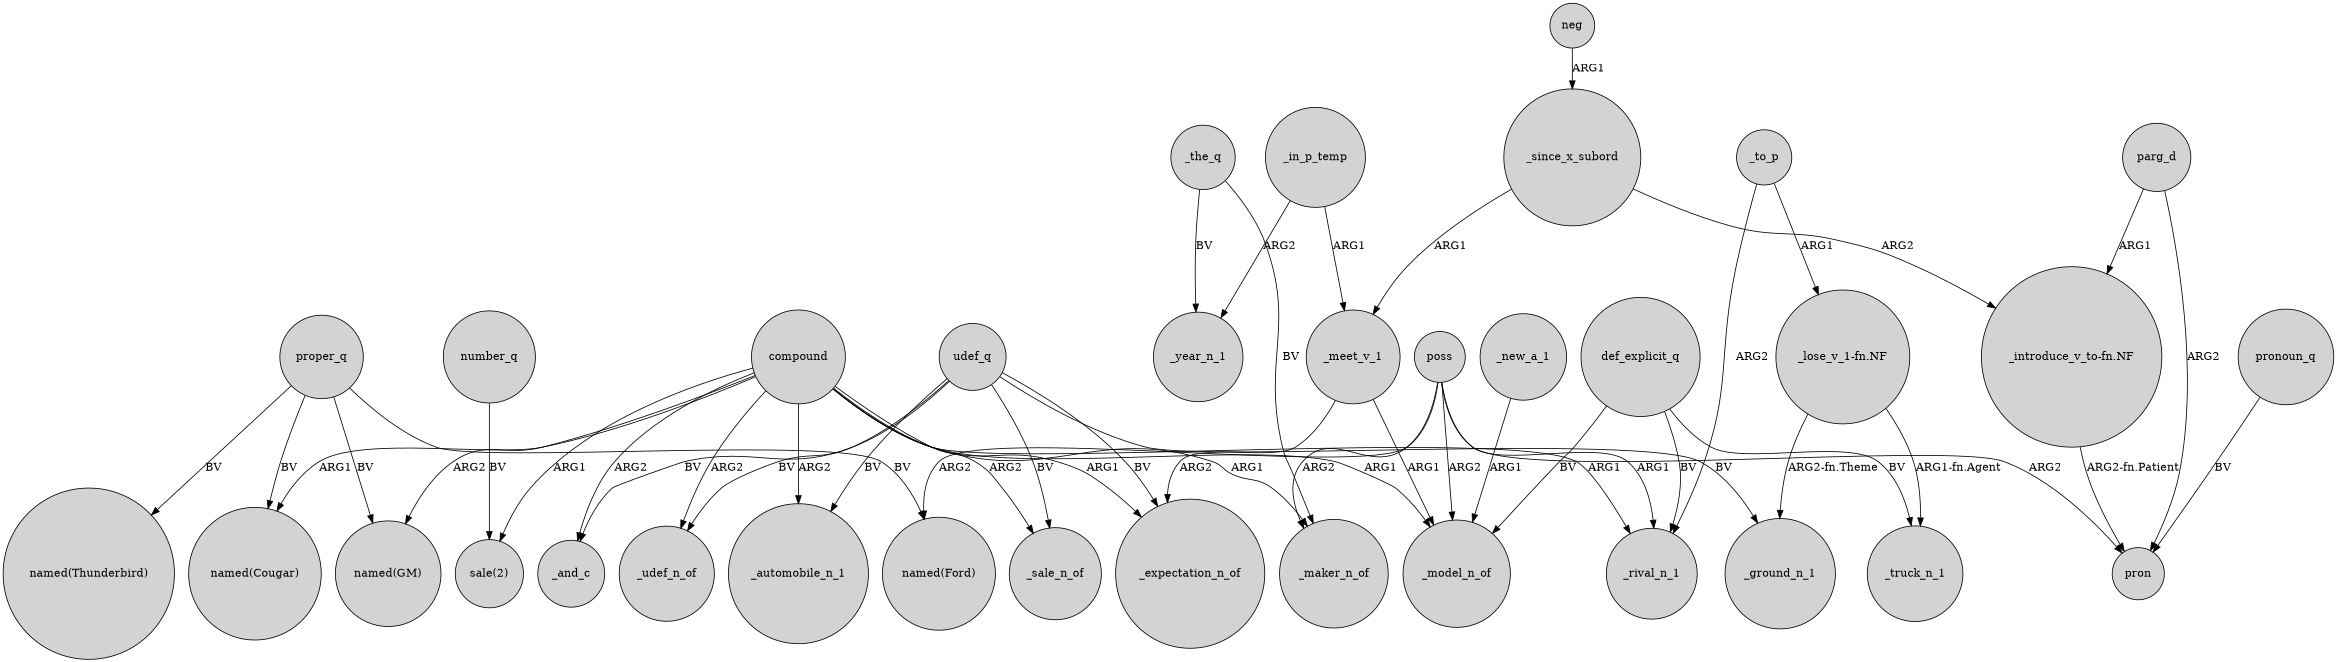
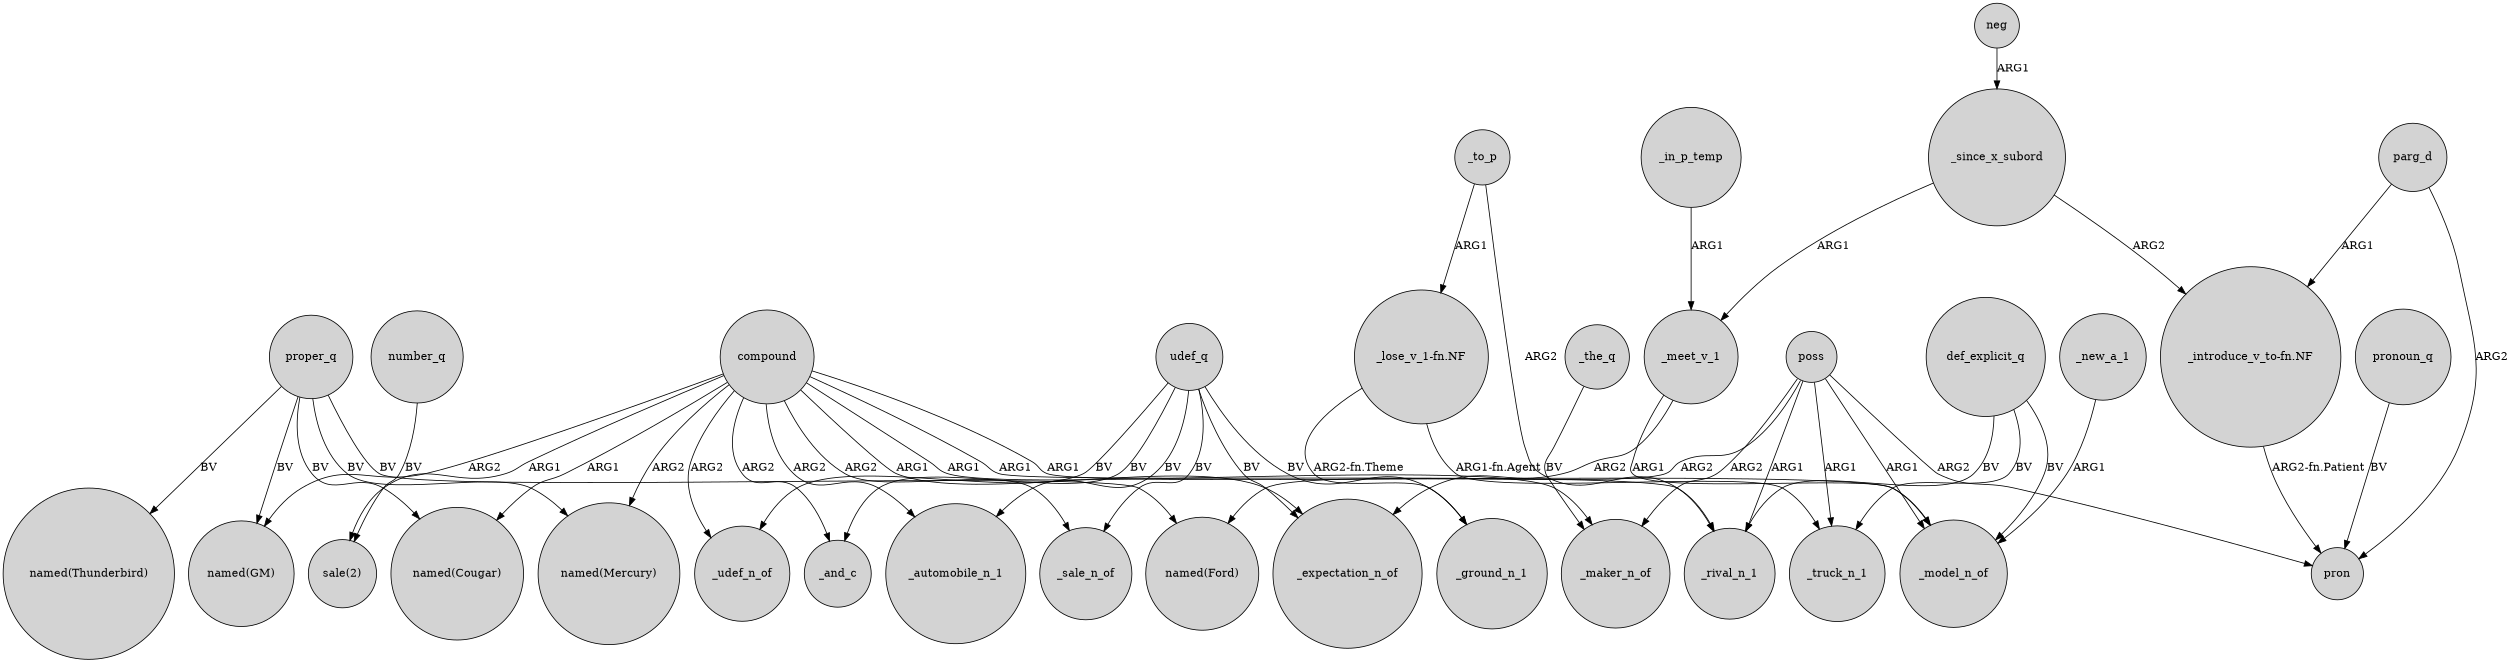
(1198, 357) -> none
none -> (1823, 450)
(1465, 468) -> (1903, 468)
none -> (609, 574)
